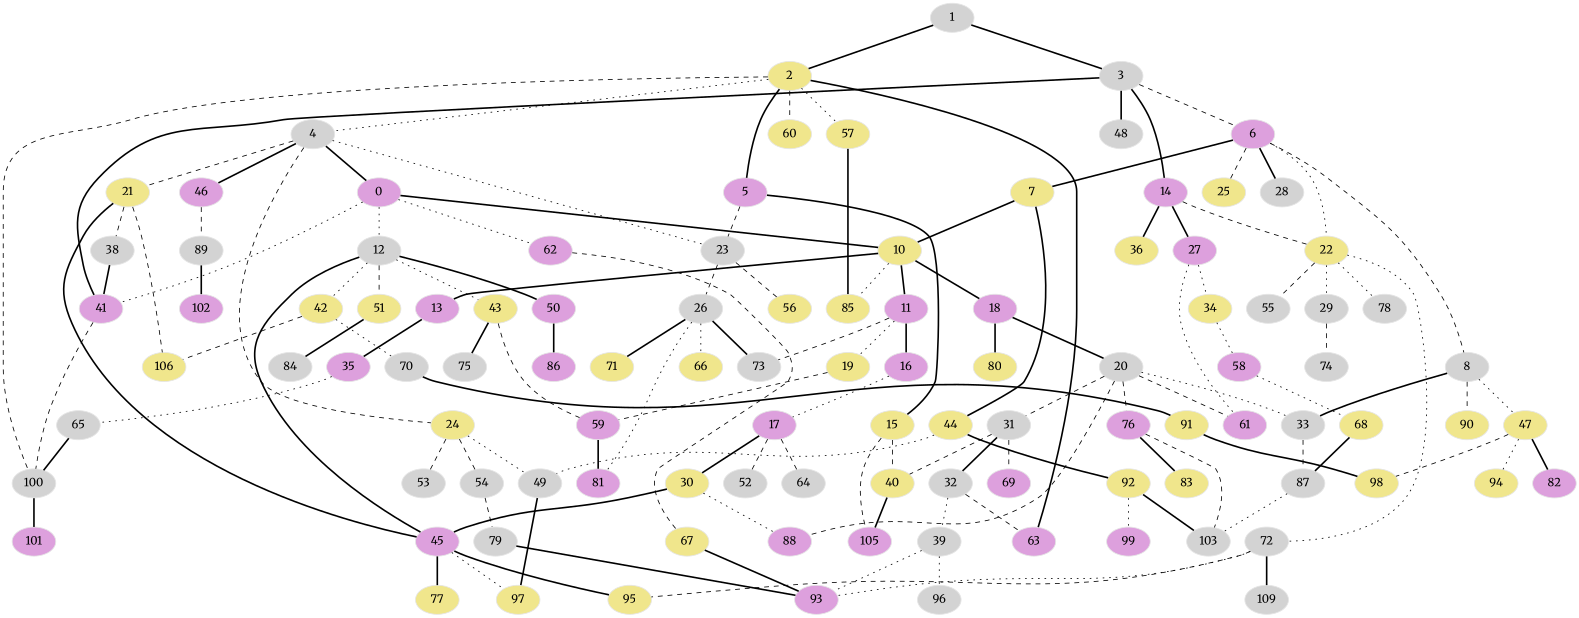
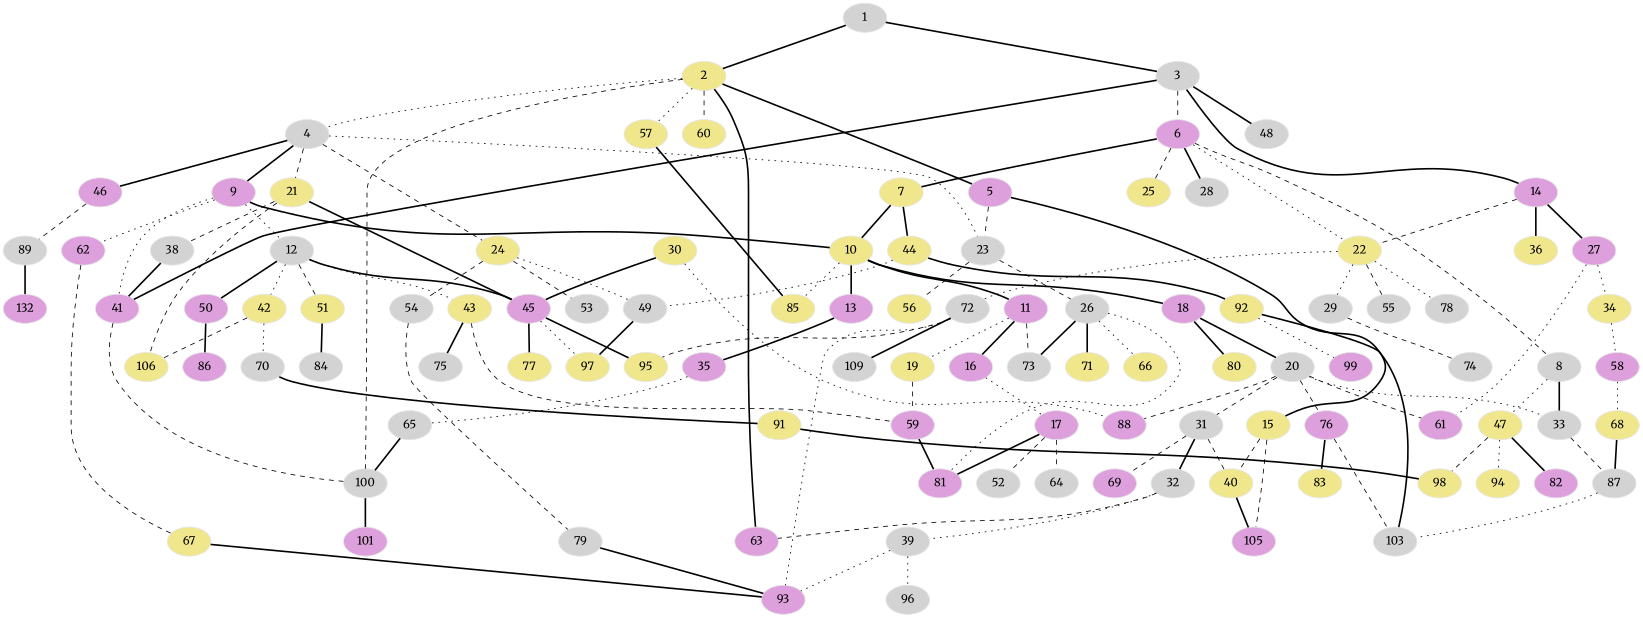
(379, 192) -> (234, 192)
(201, 309) -> (25, 309)
(1467, 425) -> none
(724, 459) -> (998, 454)
